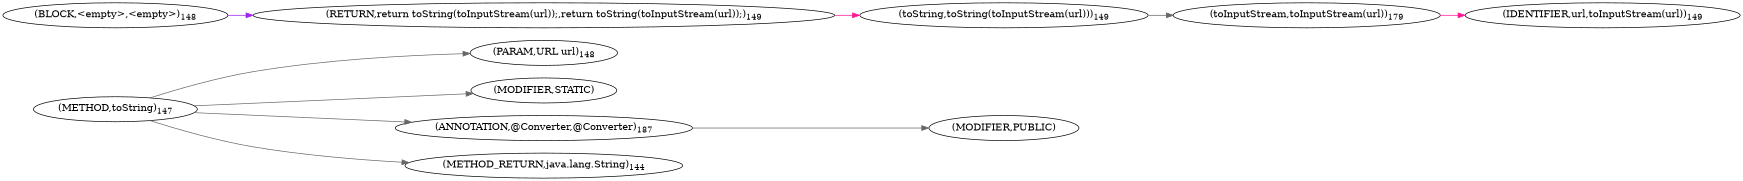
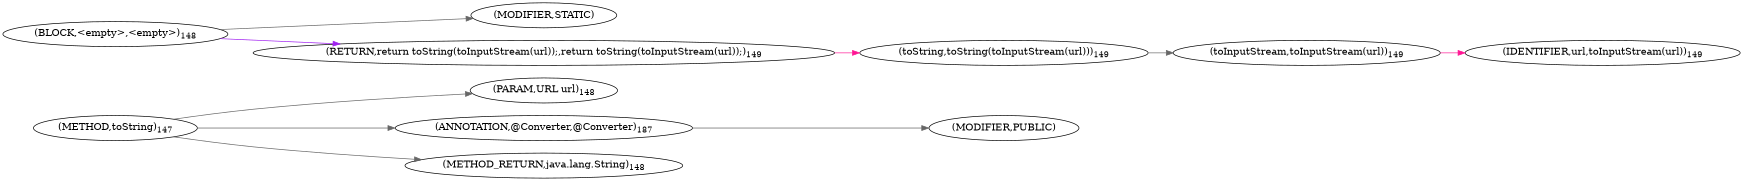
(1396, 14) -> (1396, 52)
(330, 100) -> (343, 24)
(637, 165) -> (637, 165)
